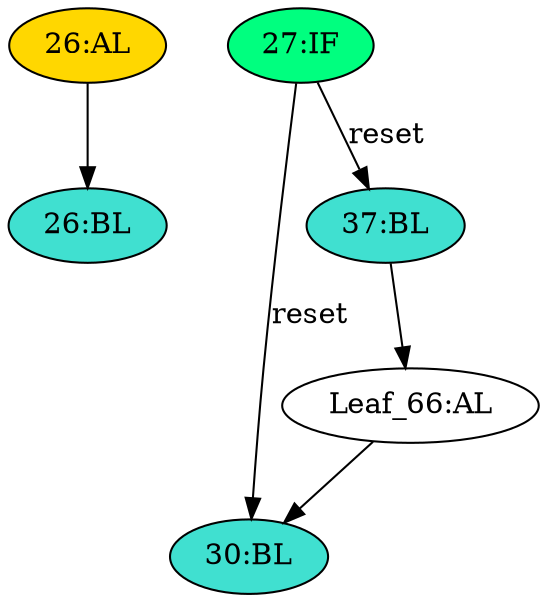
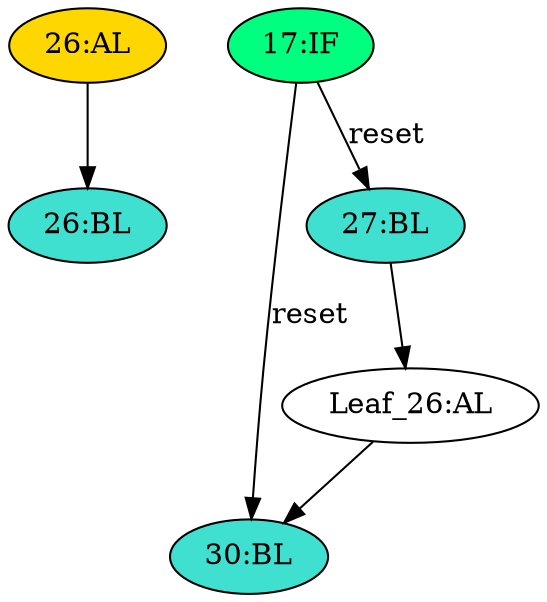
(301, 46) -> (301, 46)
(386, 226) -> (386, 226)
(410, 406) -> (410, 406)
